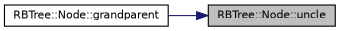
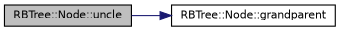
(182, 16) -> (146, 16)
